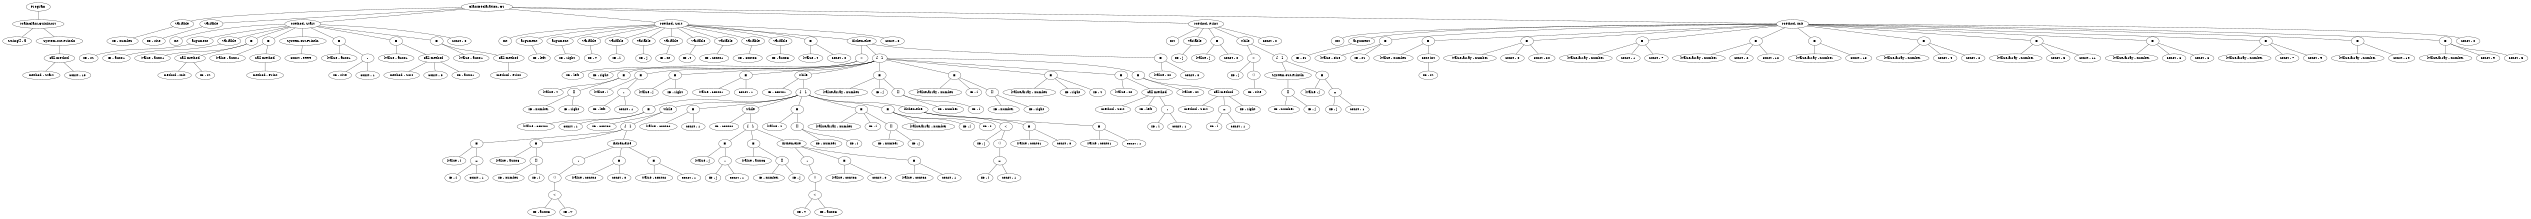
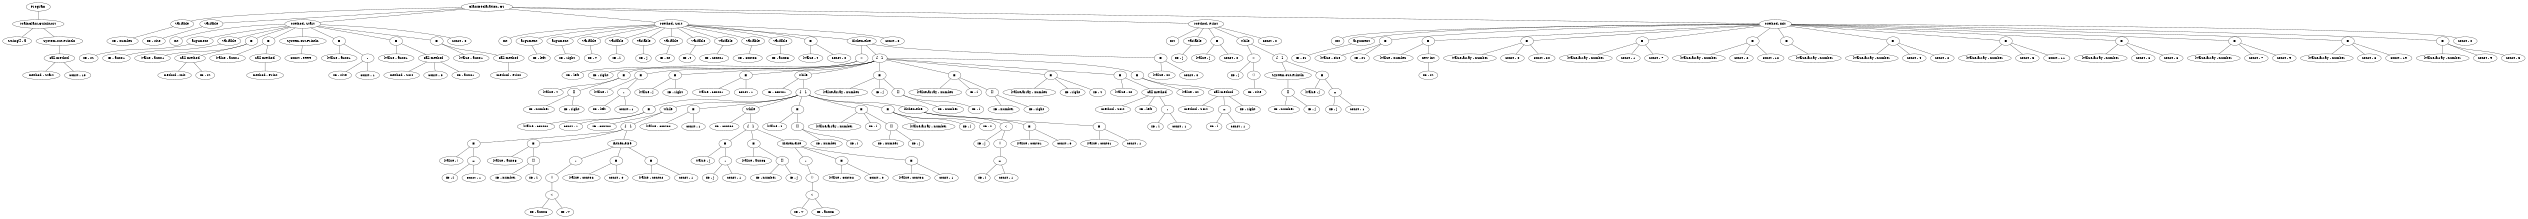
(1428, 58) -> (1428, 58)
(1859, 58) -> none
none -> (2369, 58)
